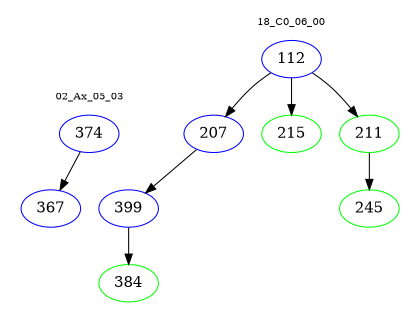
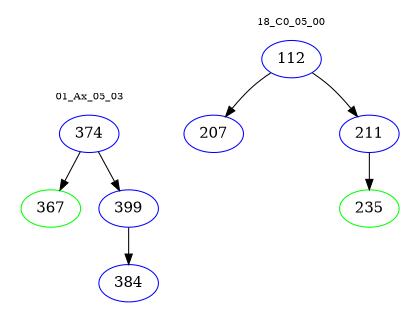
(292, 22) -> (292, 22)
(90, 97) -> (90, 97)
(292, 134) -> none
(369, 134) -> (369, 134)
(183, 161) -> (106, 167)
(51, 209) -> (51, 209)
(369, 209) -> (369, 209)
(129, 283) -> (129, 283)
